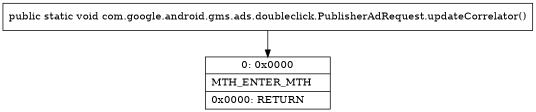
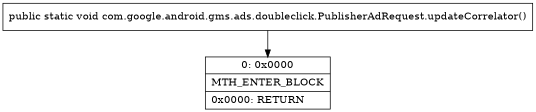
(262, 82) -> (268, 82)
